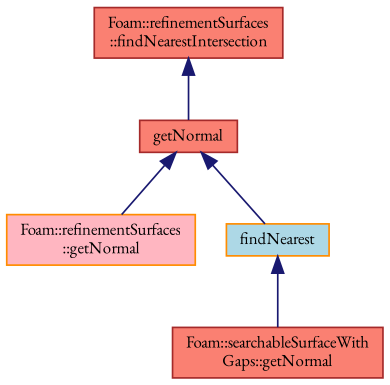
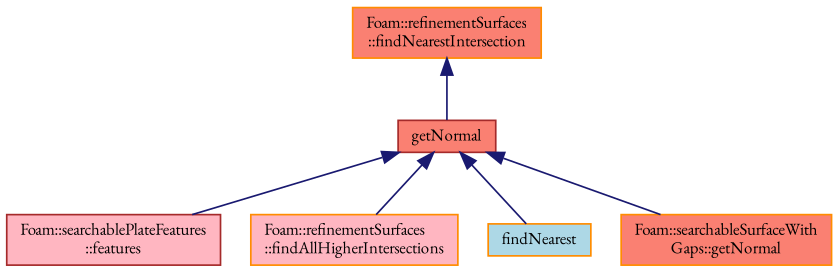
(189, 33) -> (447, 33)
(101, 240) -> (354, 240)
none -> (114, 240)
(278, 300) -> (582, 186)
(278, 353) -> (726, 240)
